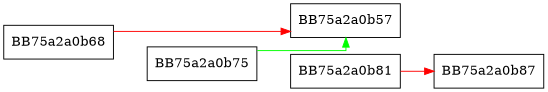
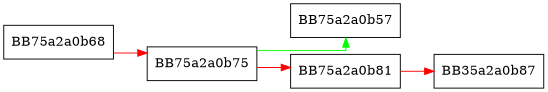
(197, 31) -> (126, 53)
none -> (269, 68)
(489, 71) -> (489, 71)
